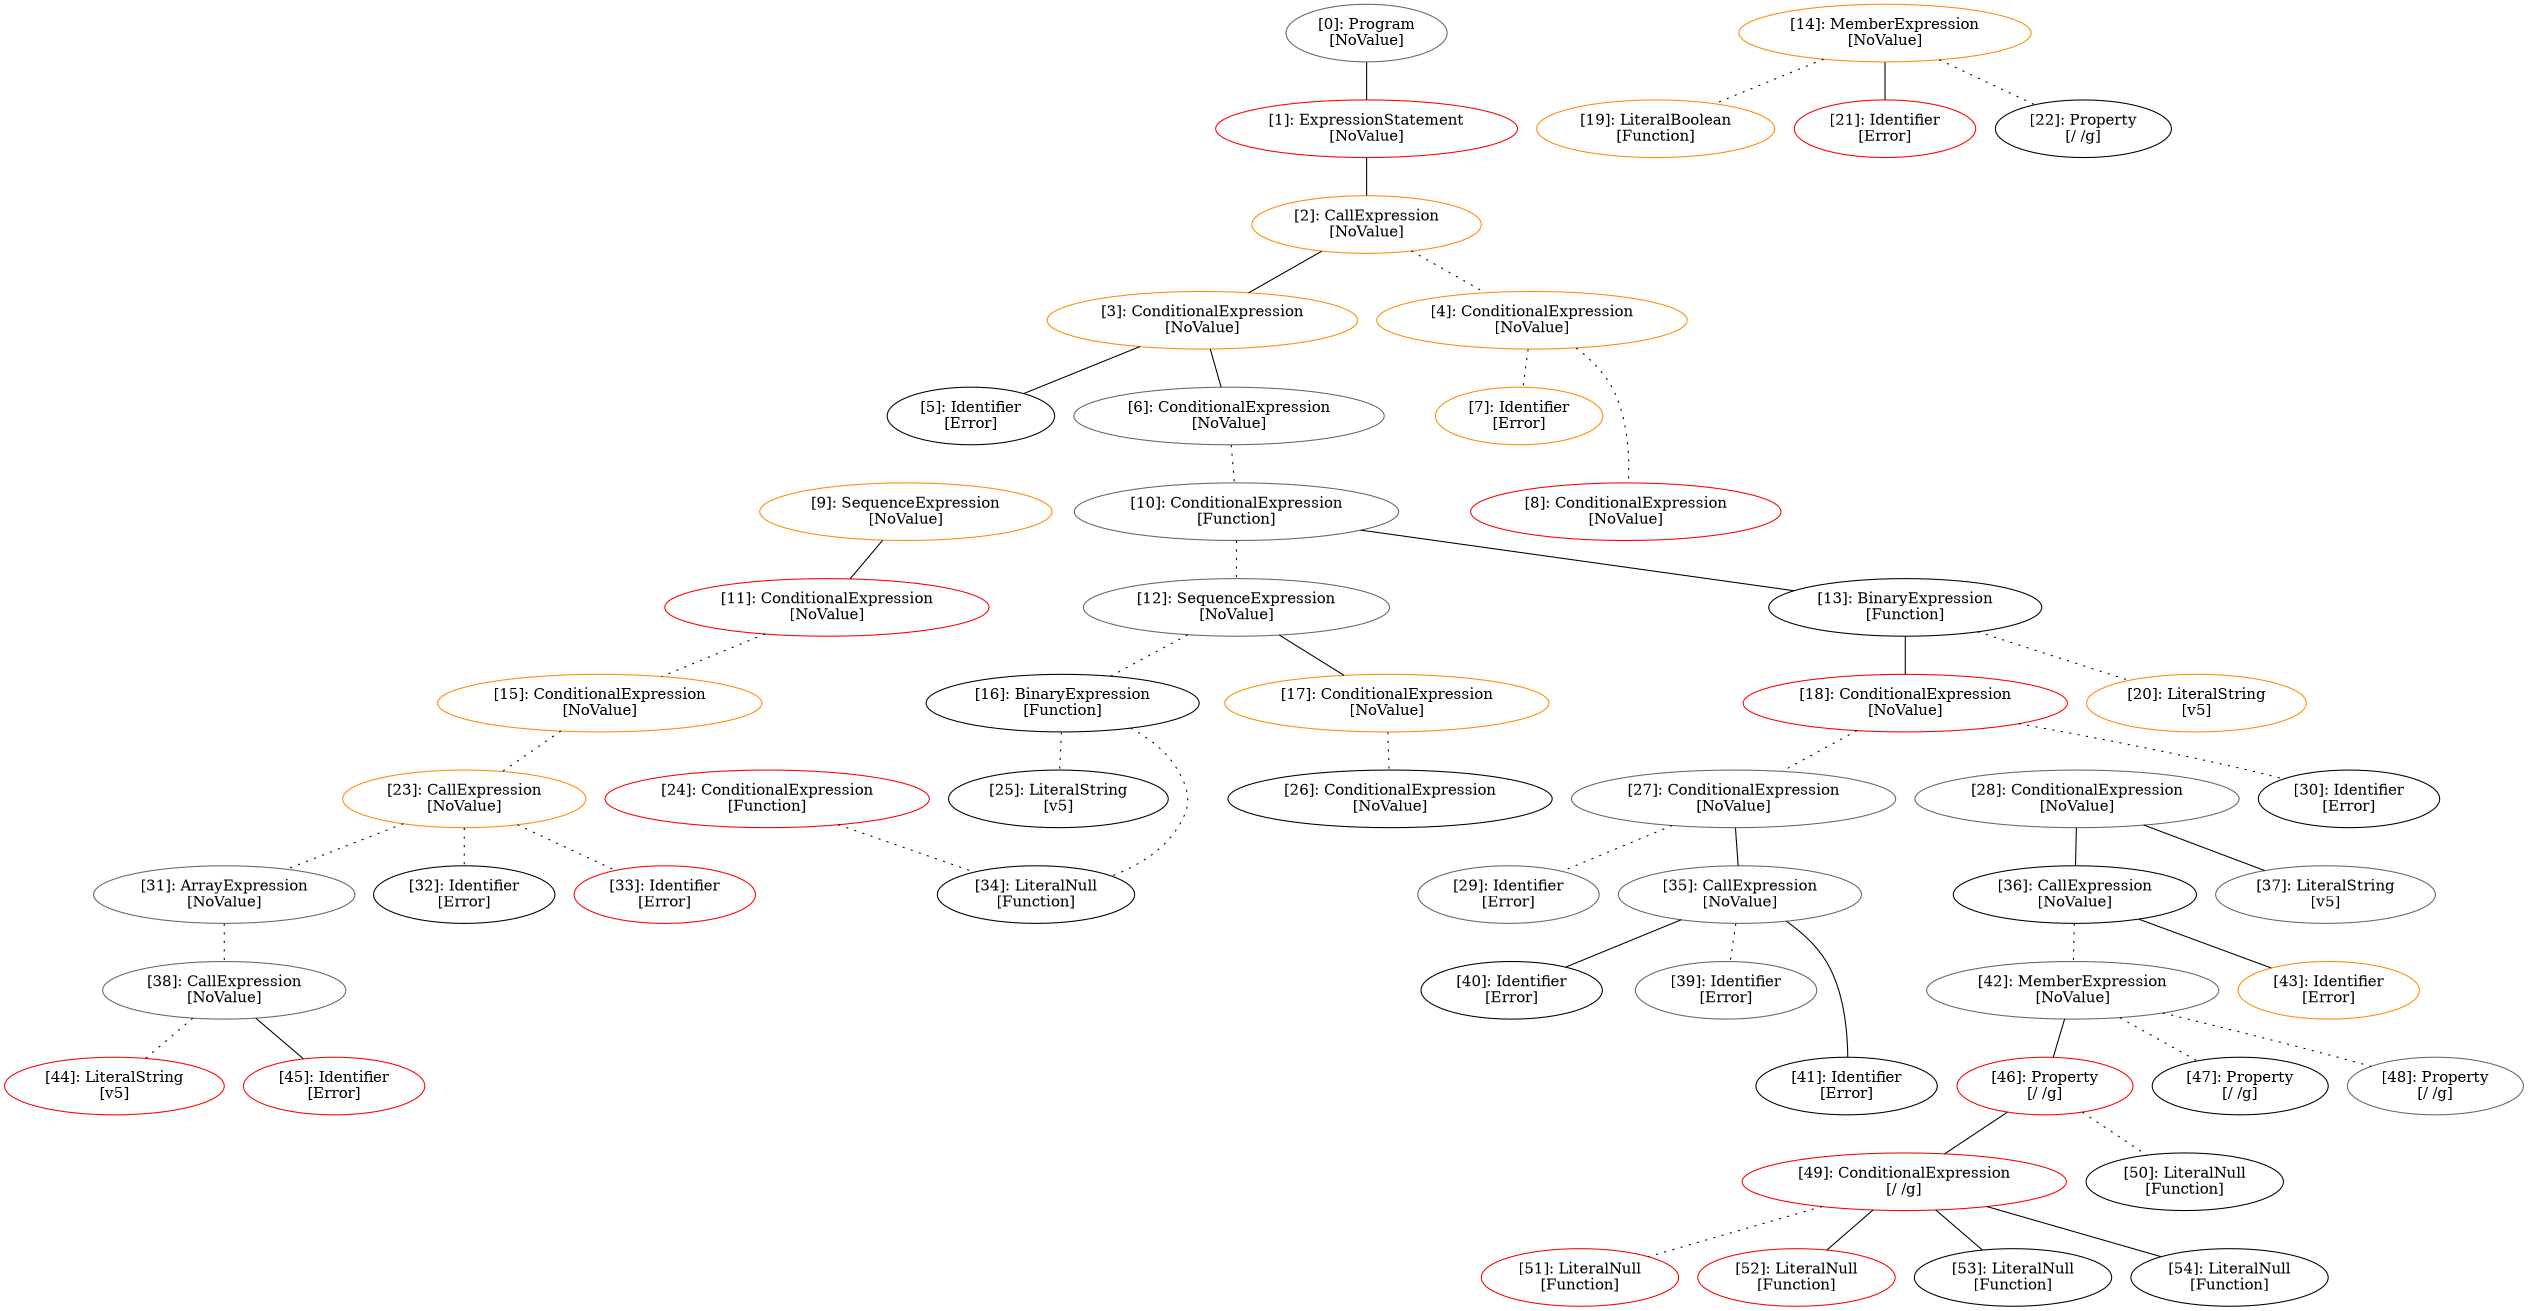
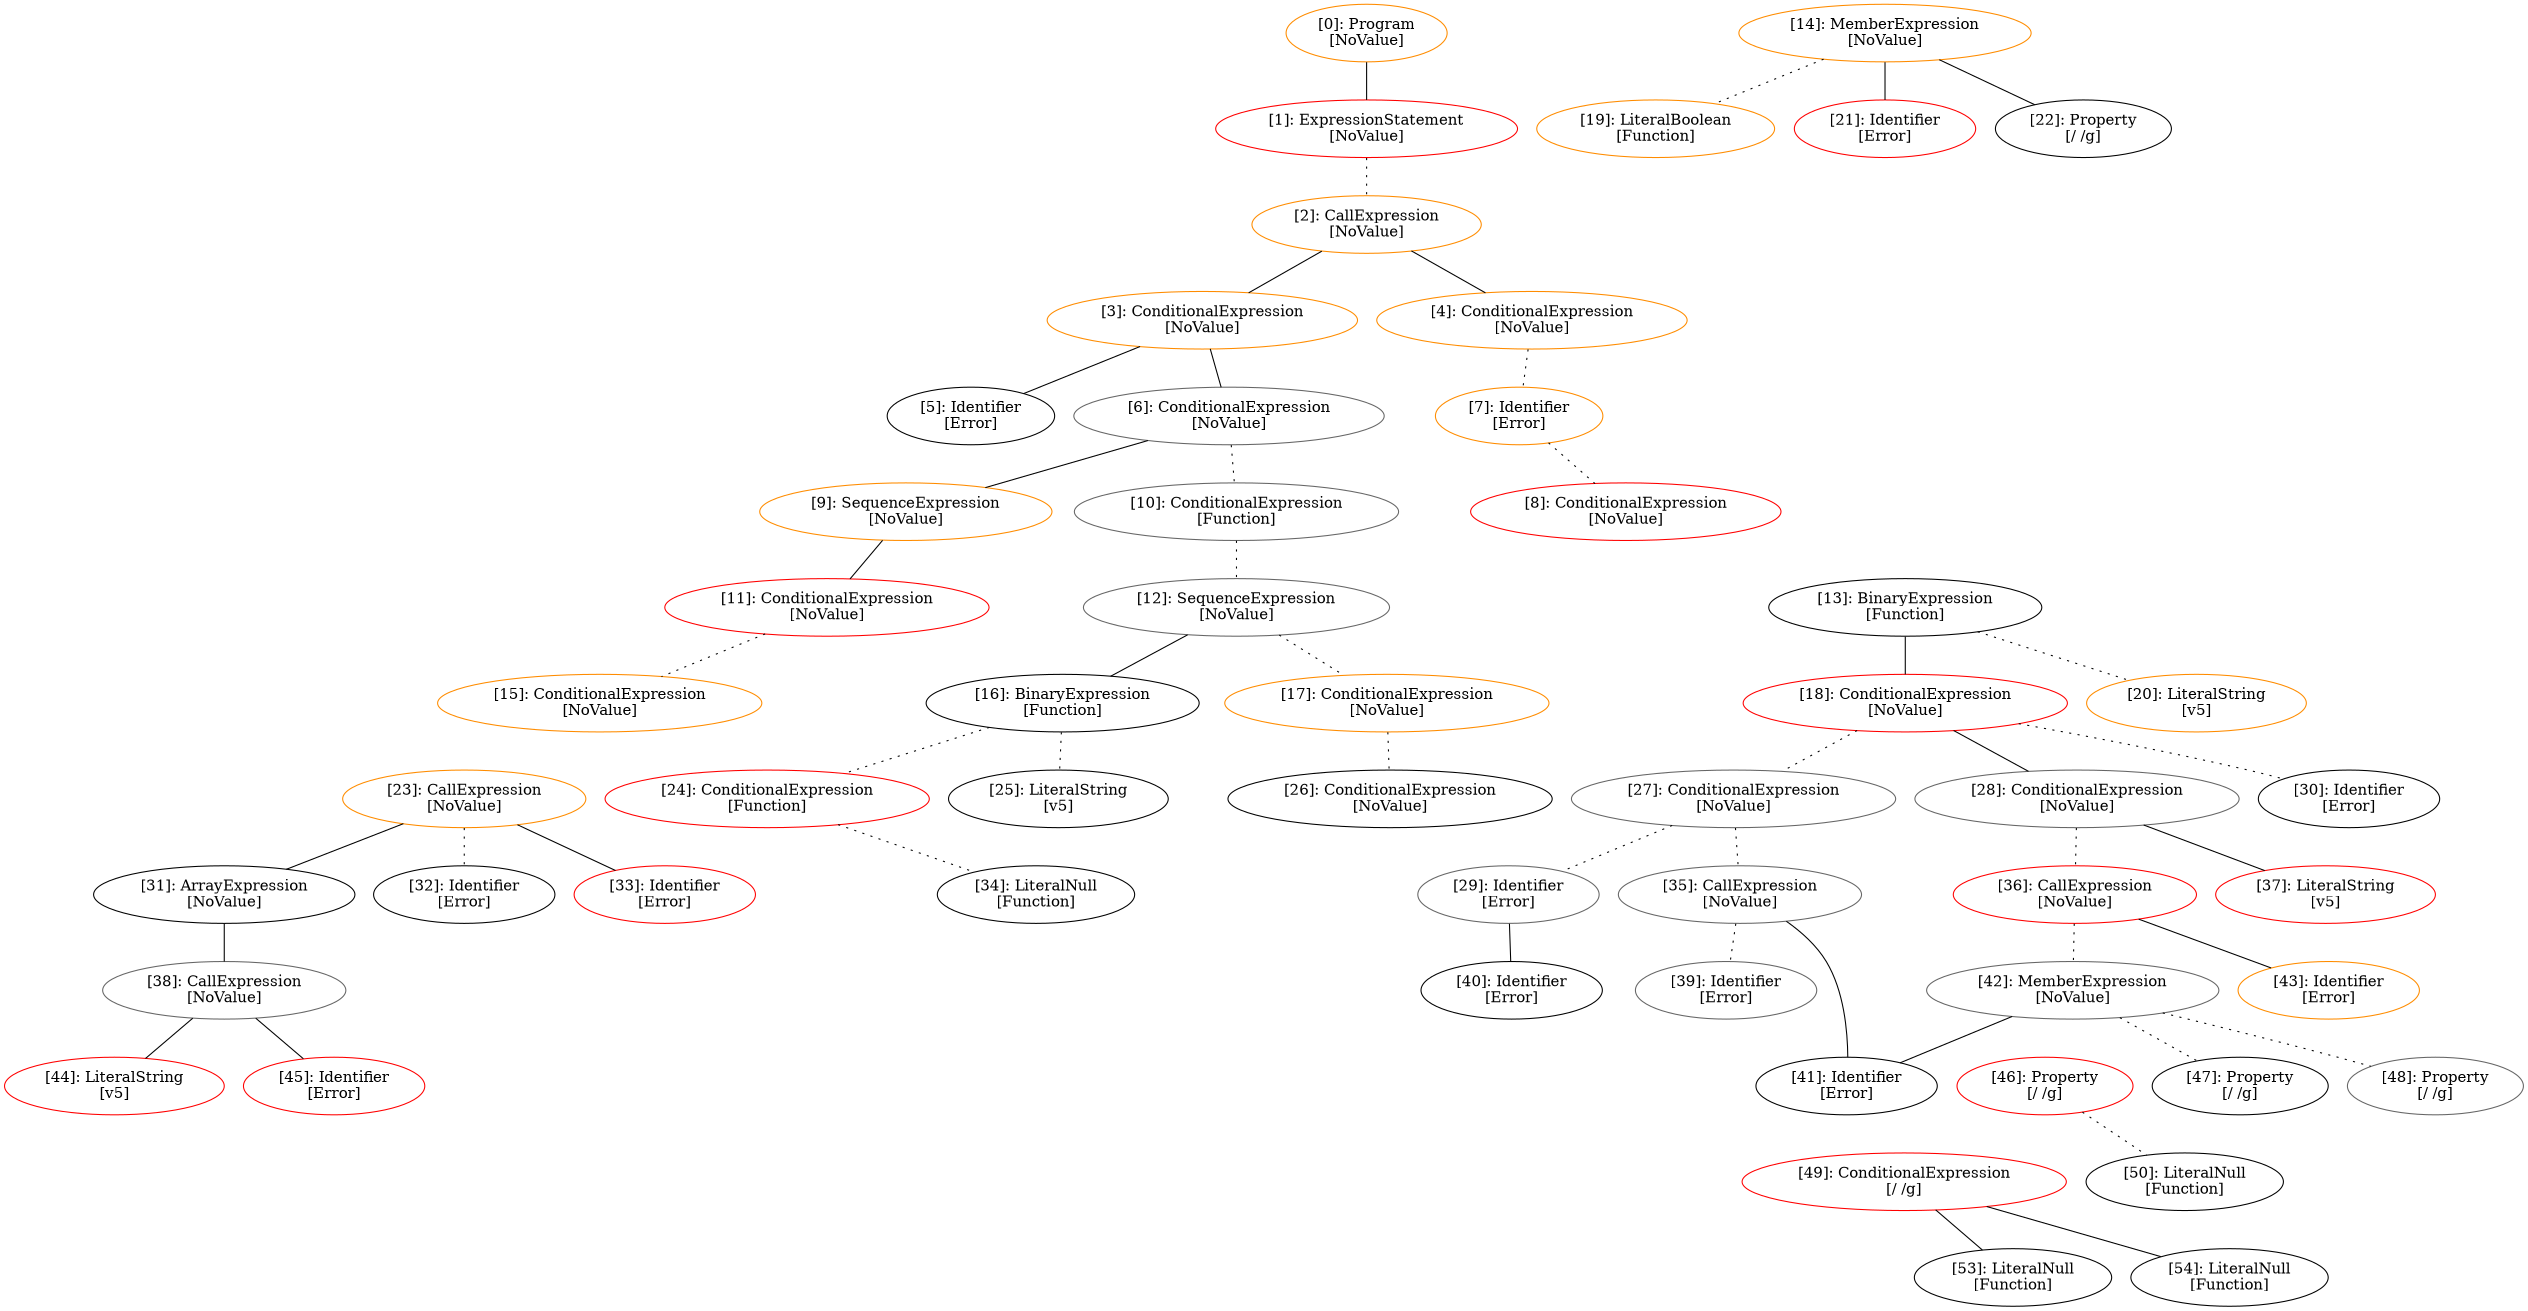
(1367, 33) -> (1367, 33)
(1987, 82) -> (1987, 82)
(1367, 177) -> (1367, 177)
(1448, 272) -> (1448, 272)
(1620, 408) -> (1572, 463)
none -> (1067, 464)
(1577, 560) -> none
(1149, 655) -> (1149, 655)
(1312, 655) -> (1312, 655)
(532, 751) -> none
none -> (1991, 751)
(1186, 809) -> (917, 750)
(345, 846) -> (345, 846)
(1737, 847) -> (1737, 847)
(2076, 847) -> (2076, 847)
(566, 848) -> (566, 848)
(224, 895) -> (224, 895)
(2075, 895) -> (2075, 895)
(2326, 895) -> (2326, 895)
(224, 943) -> (224, 943)
(1623, 943) -> (1510, 943)
(169, 1038) -> (169, 1038)
(2059, 1038) -> (1956, 1040)
(1976, 1133) -> none
(1580, 1277) -> none
(1796, 1277) -> none
